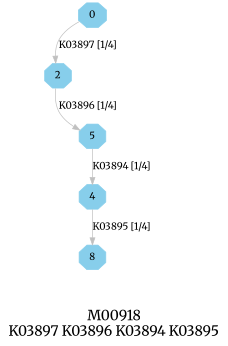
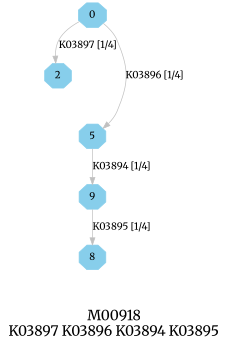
(58, 110) -> (126, 72)
(92, 197) -> (92, 197)
